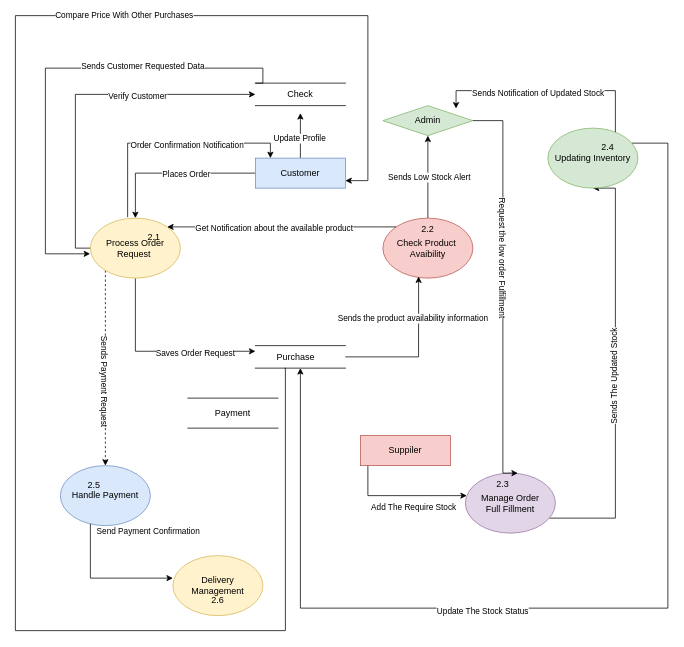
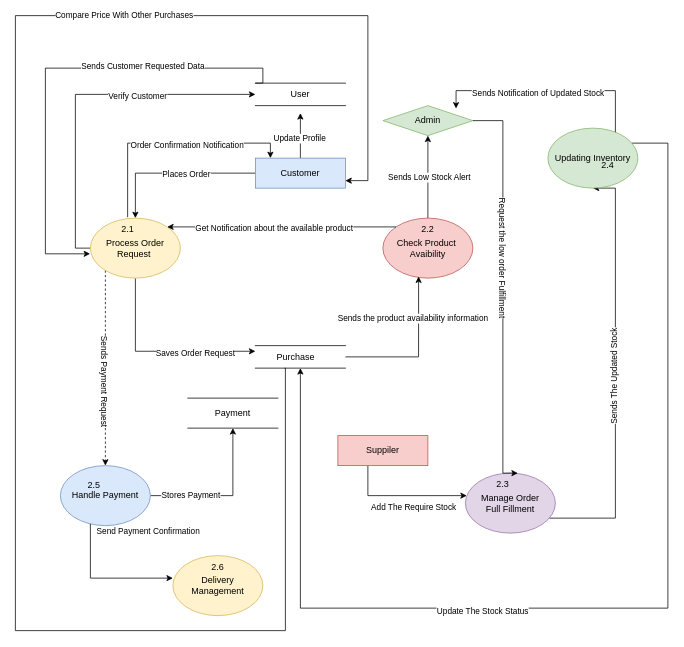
(300, 94) -> (300, 94)
(608, 147) -> (608, 165)
(154, 237) -> (128, 229)
(405, 450) -> (383, 450)
none -> (193, 495)
(218, 600) -> (218, 567)
